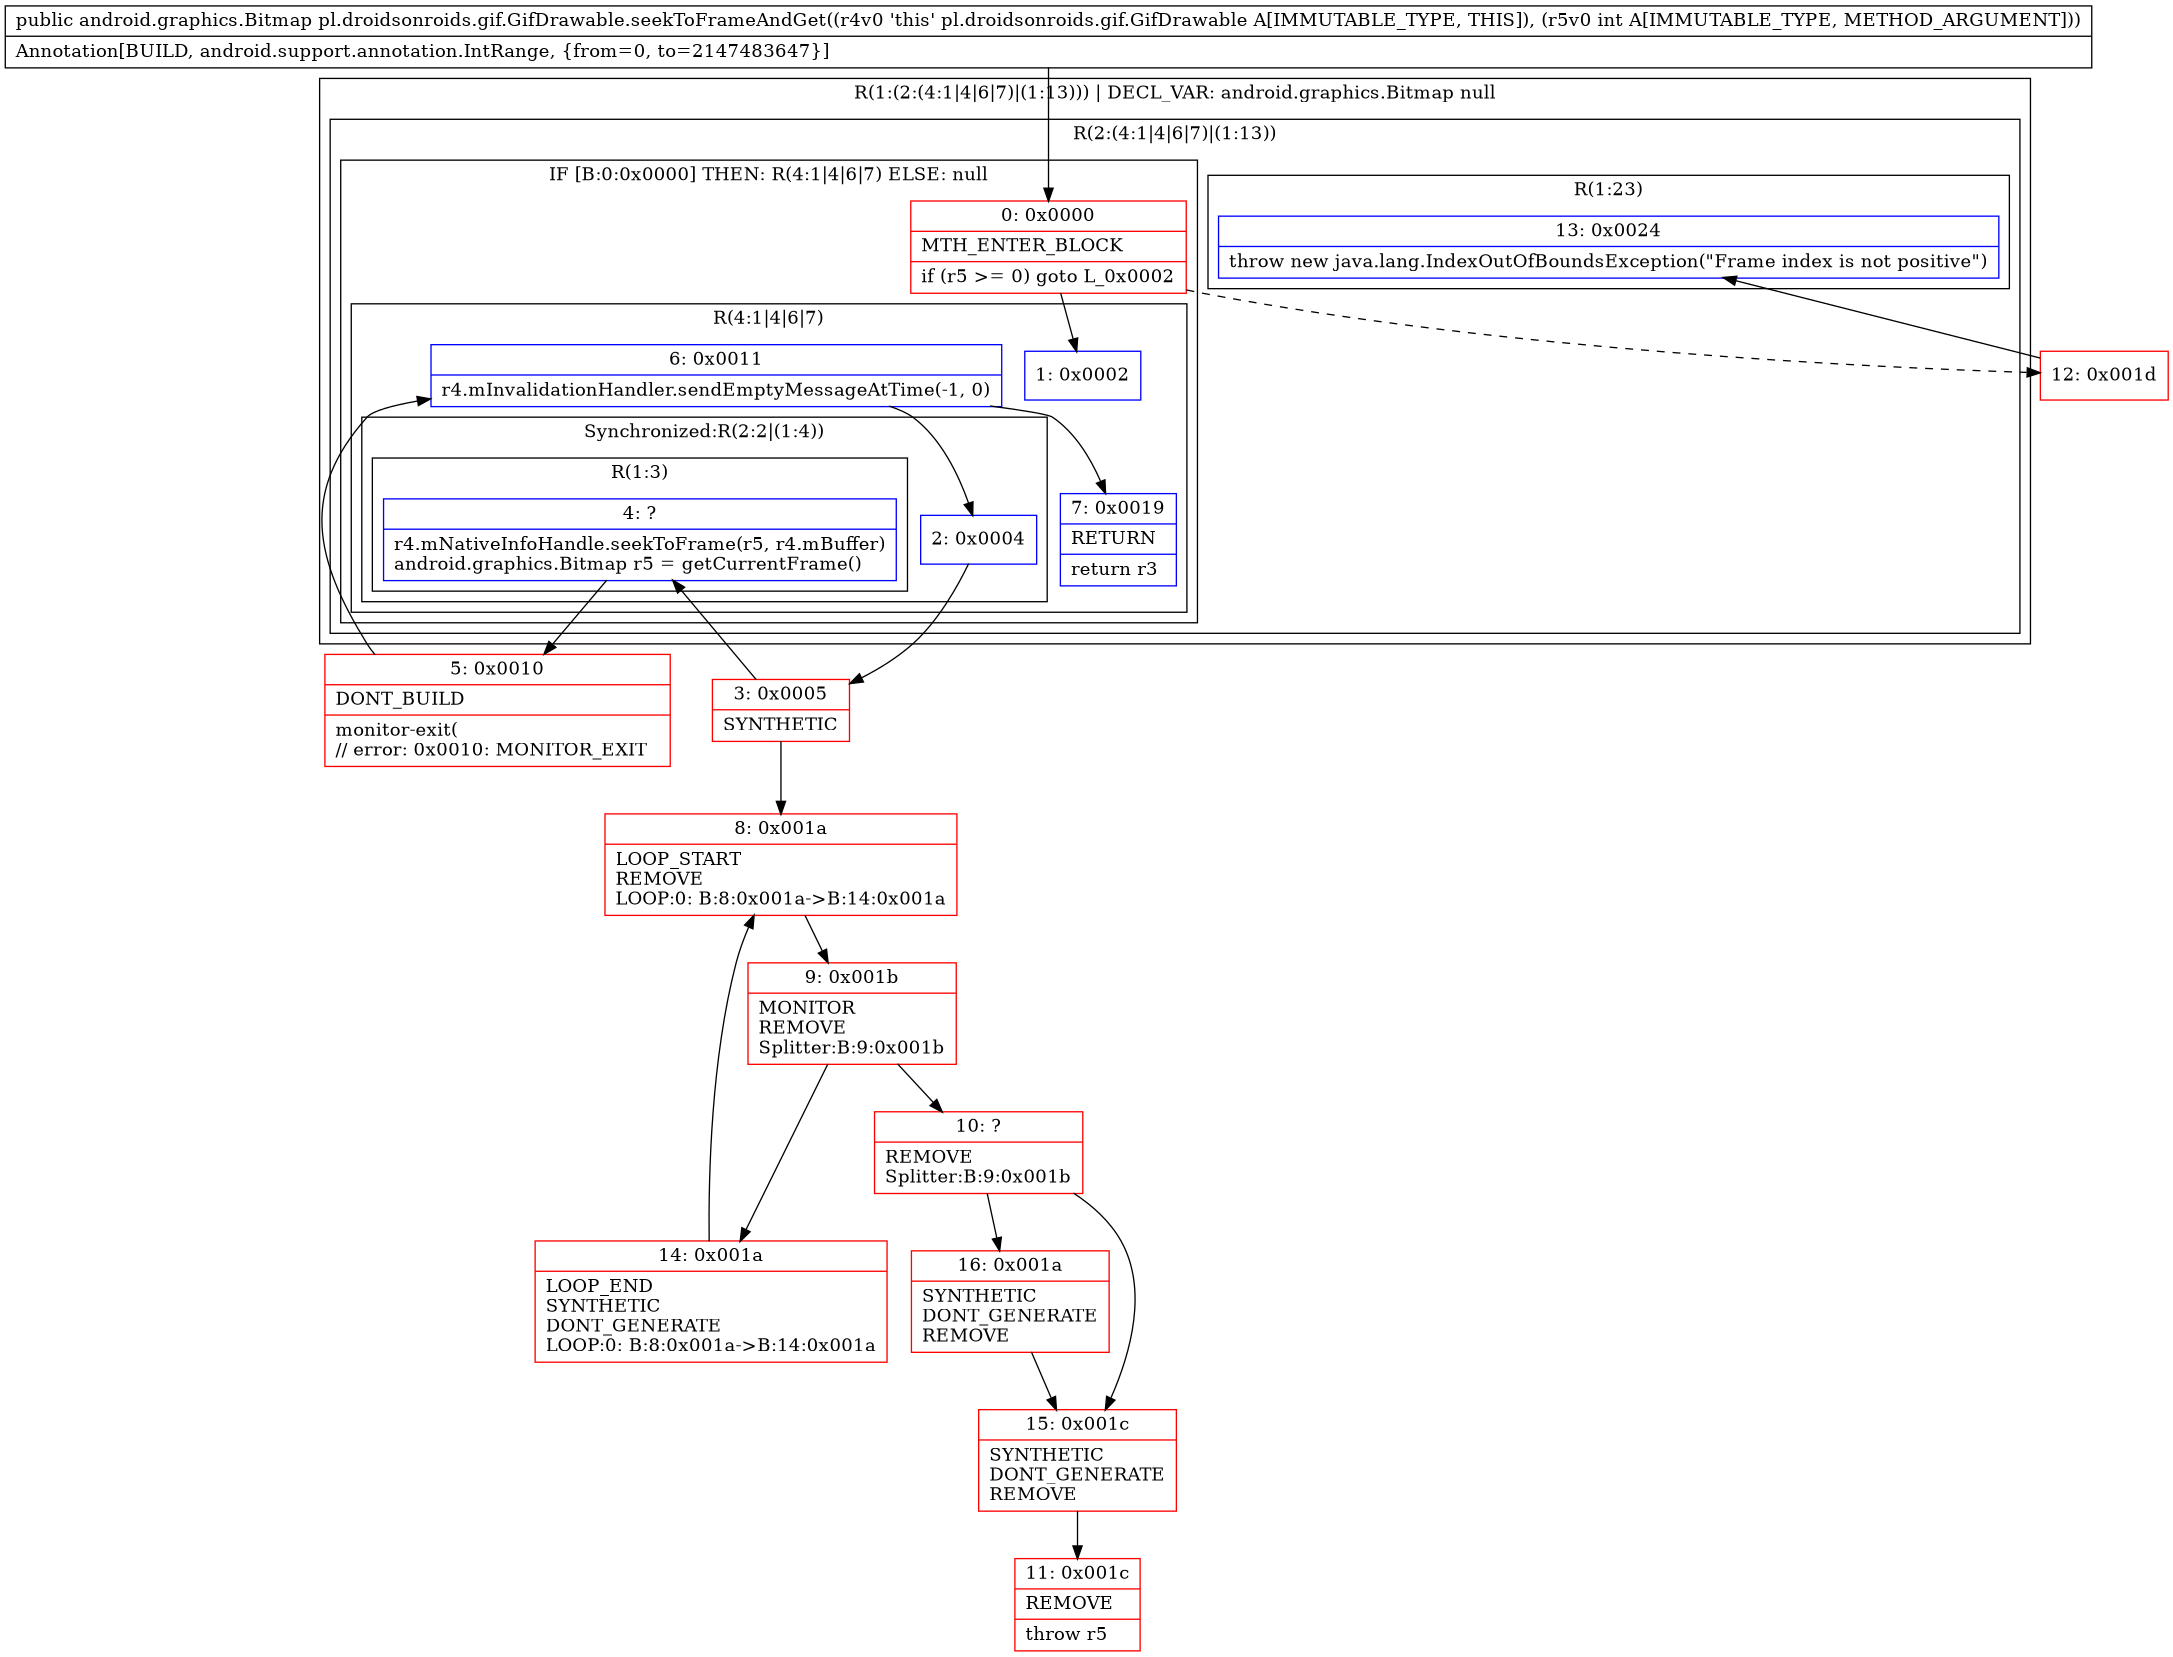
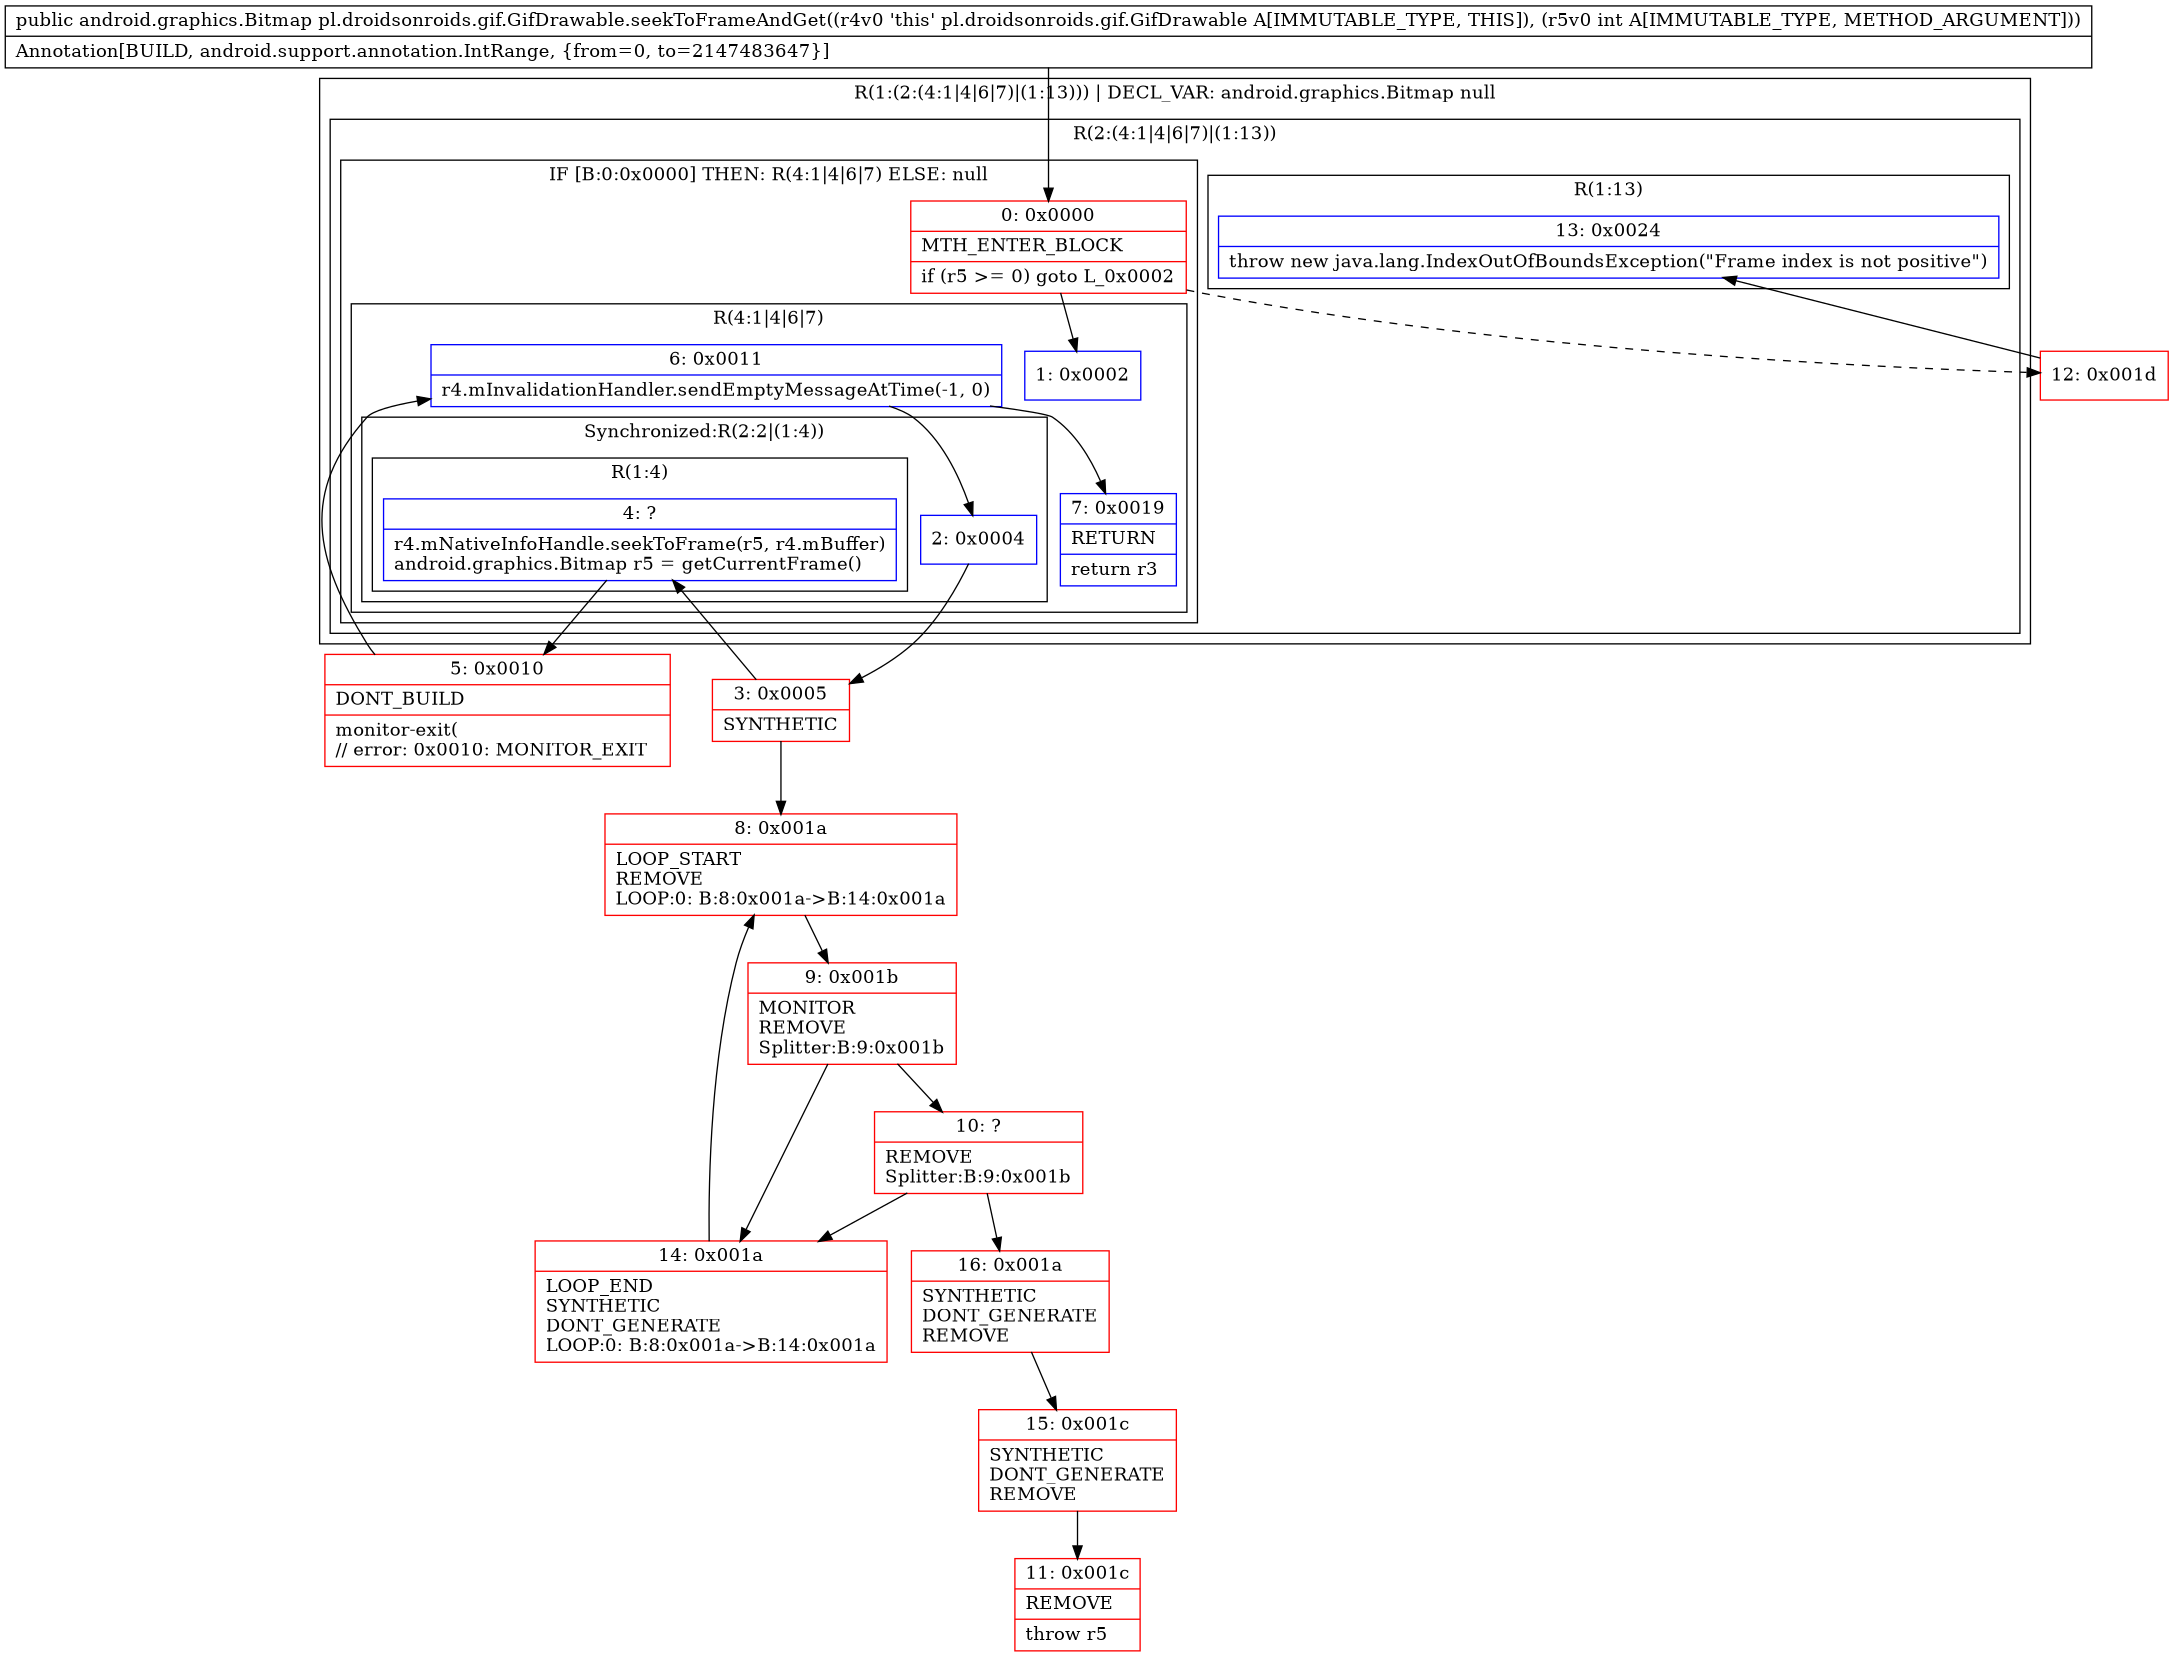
(1609, 190) -> (1609, 190)
(640, 473) -> (640, 473)
(1134, 1286) -> (869, 1214)
